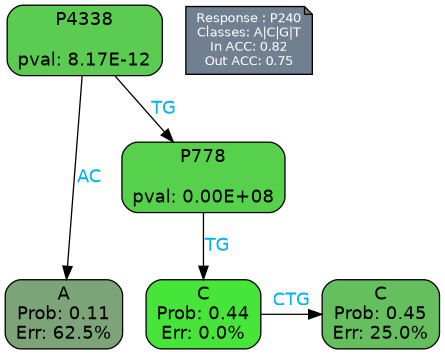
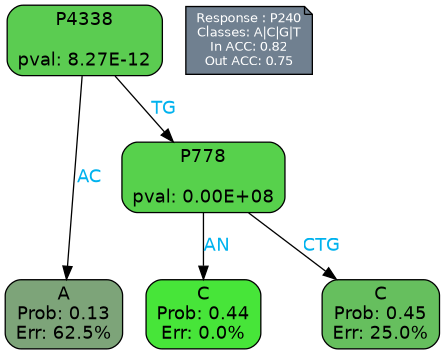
(85, 40) -> (85, 40)
(217, 246) -> (217, 246)
(64, 314) -> (64, 314)
(285, 314) -> (287, 242)
